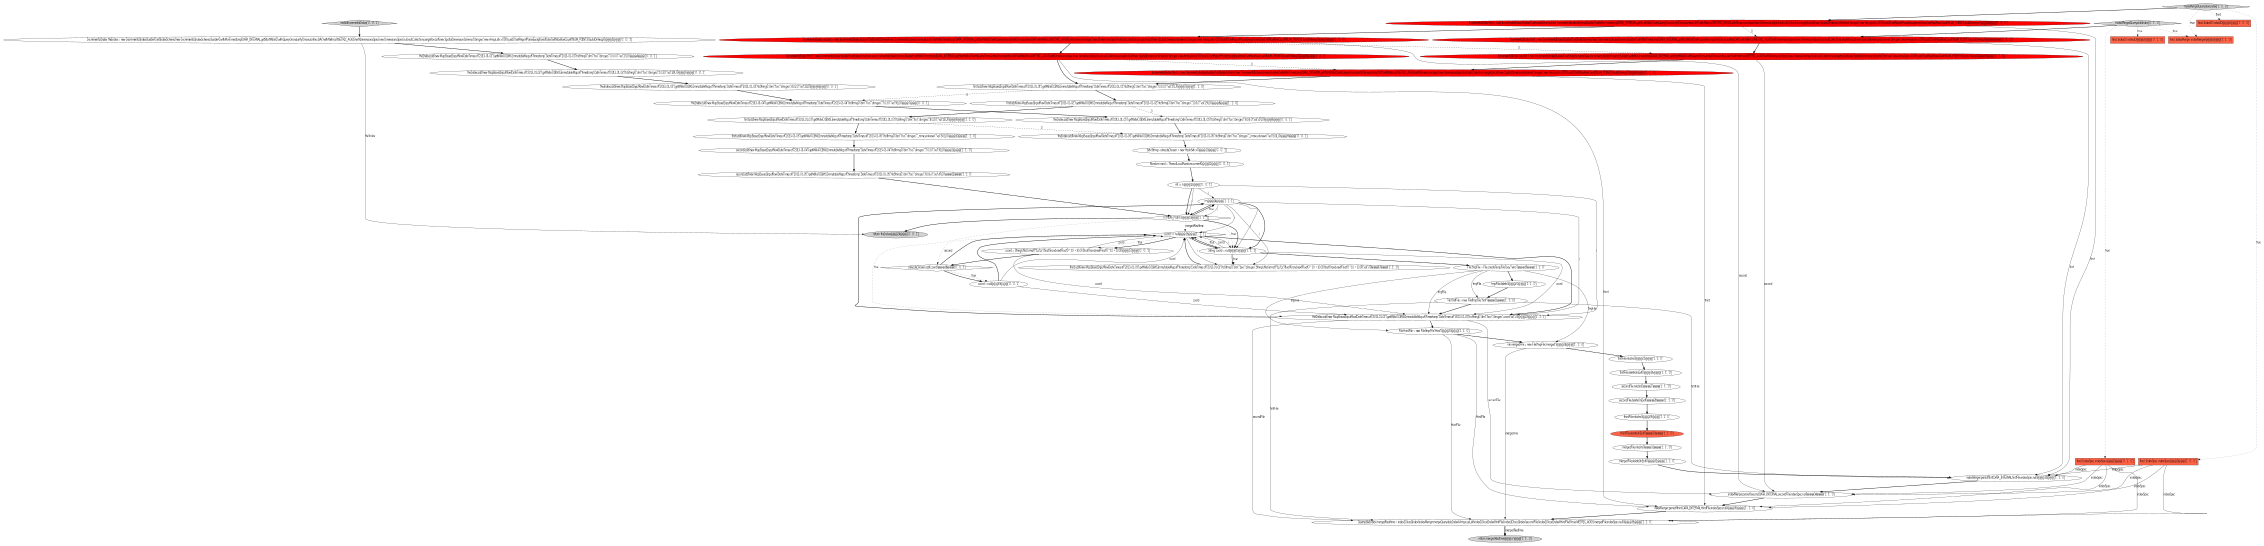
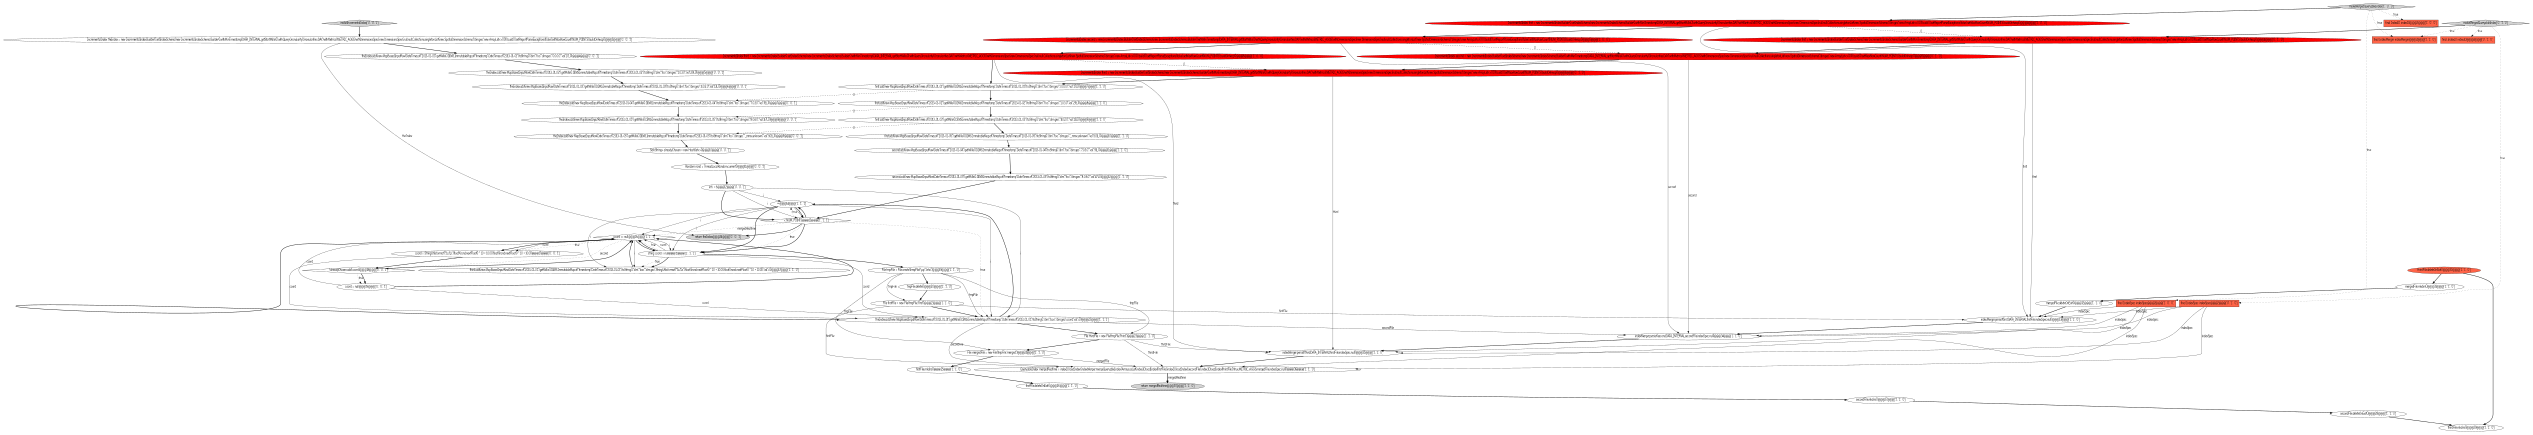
(2218, 15) -> (2396, 15)
(1647, 425) -> (2493, 340)
